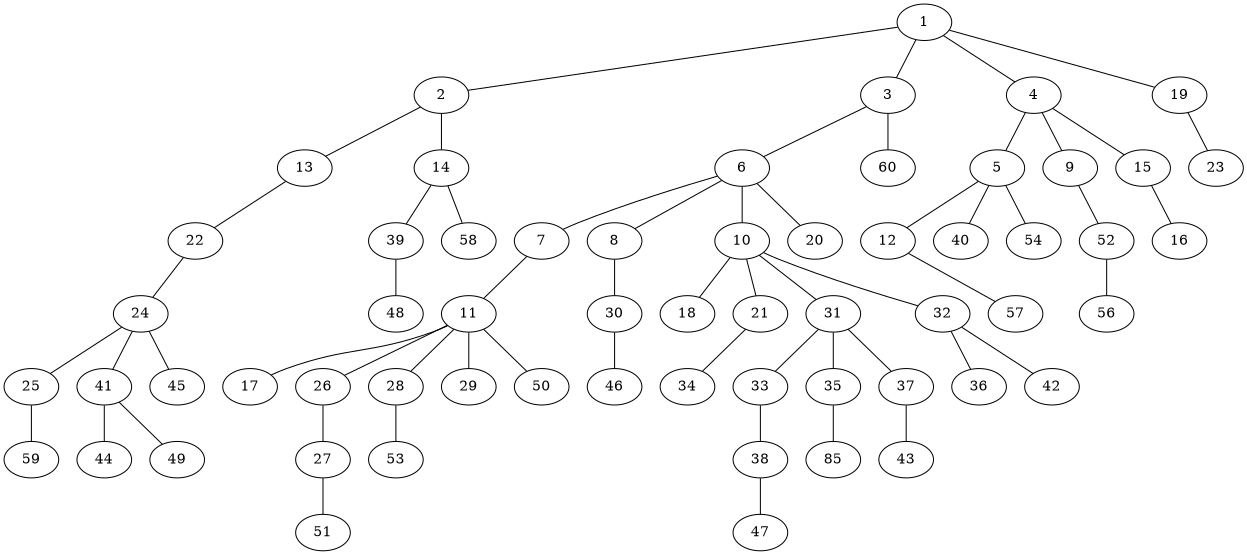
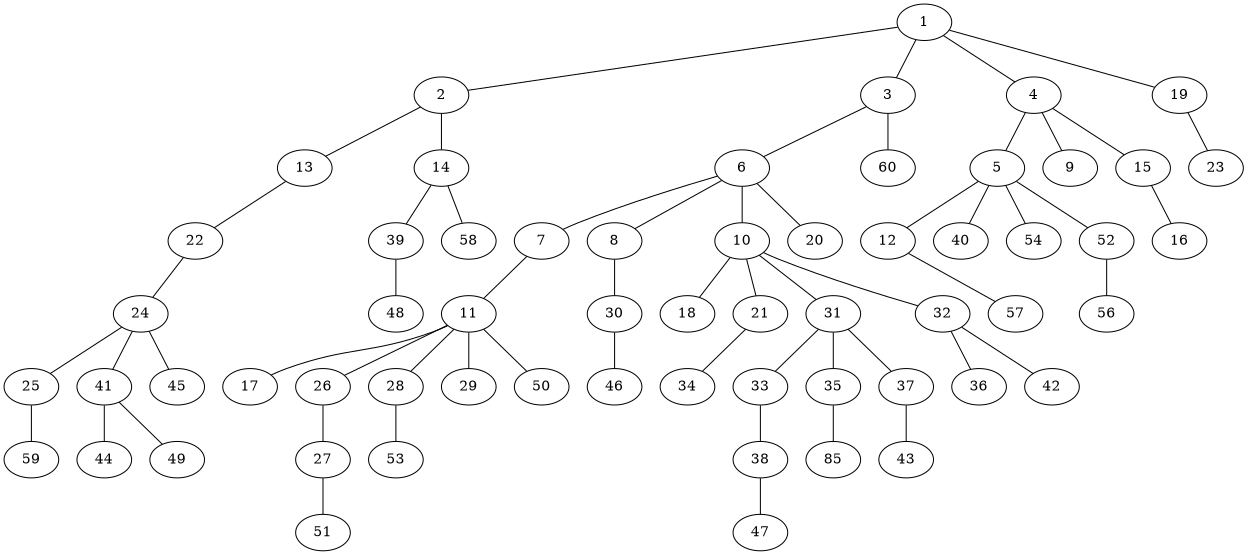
(1088, 205) -> (1052, 205)
